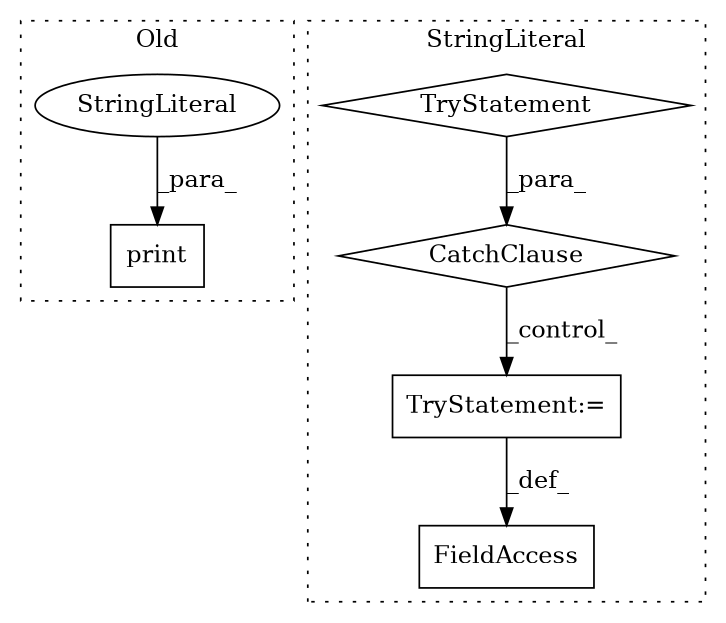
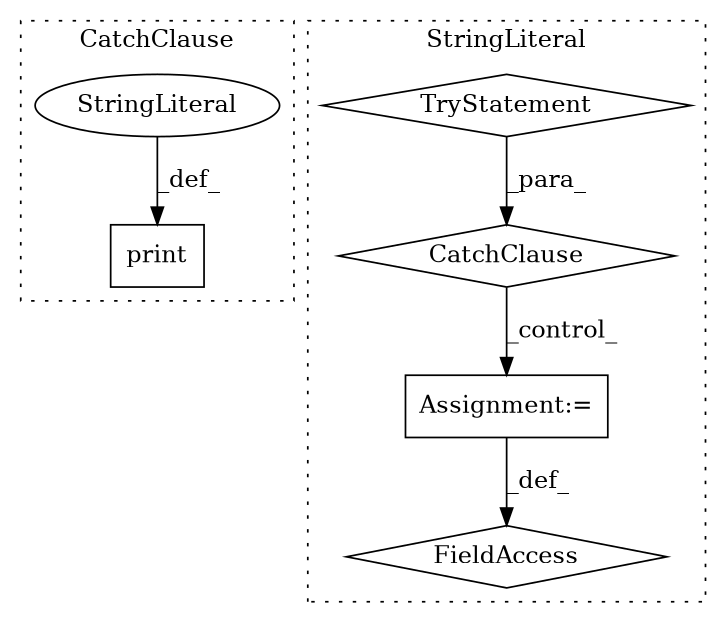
(157, 41) -> (157, 41)
(197, 181) -> (189, 181)
(507, 406) -> (507, 406)
(507, 557) -> (507, 557)
